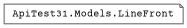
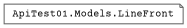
(94, 14) -> (94, 14)
